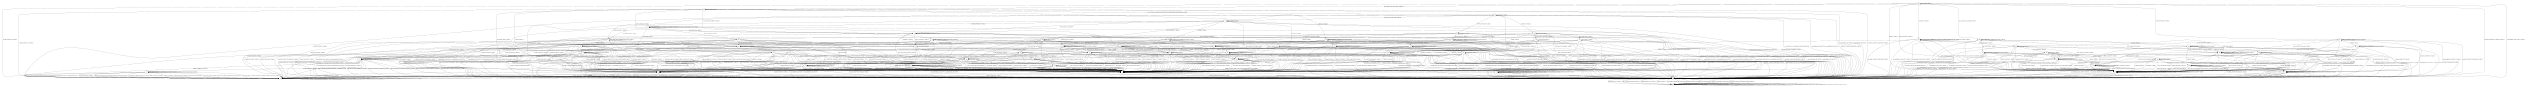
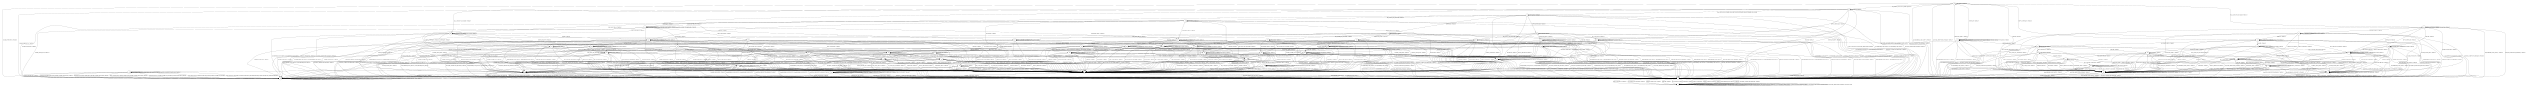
(2057, 55) -> (2278, 36)
none -> (2434, 68)
